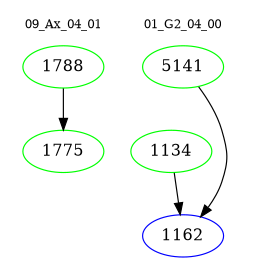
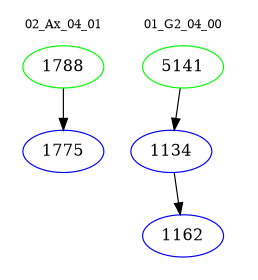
(63, 25) -> (63, 25)
(226, 146) -> (178, 103)
(63, 151) -> (63, 151)
(171, 151) -> (171, 151)
